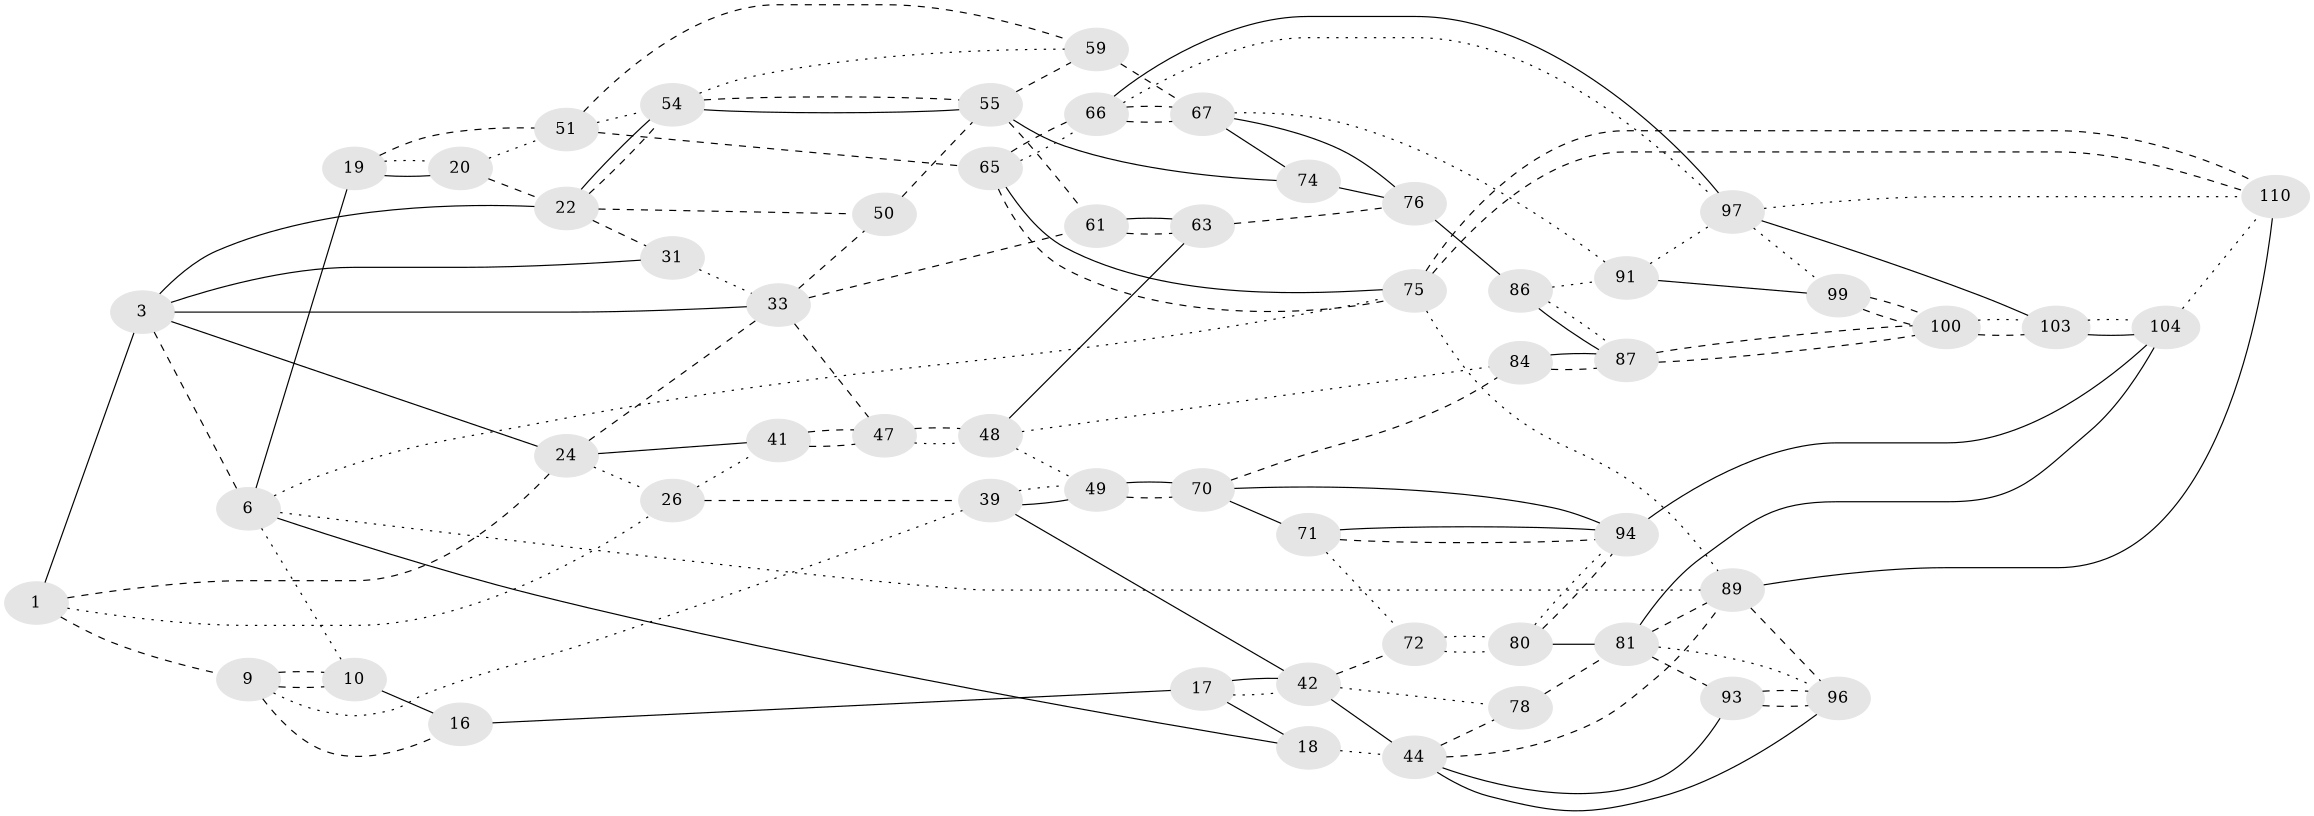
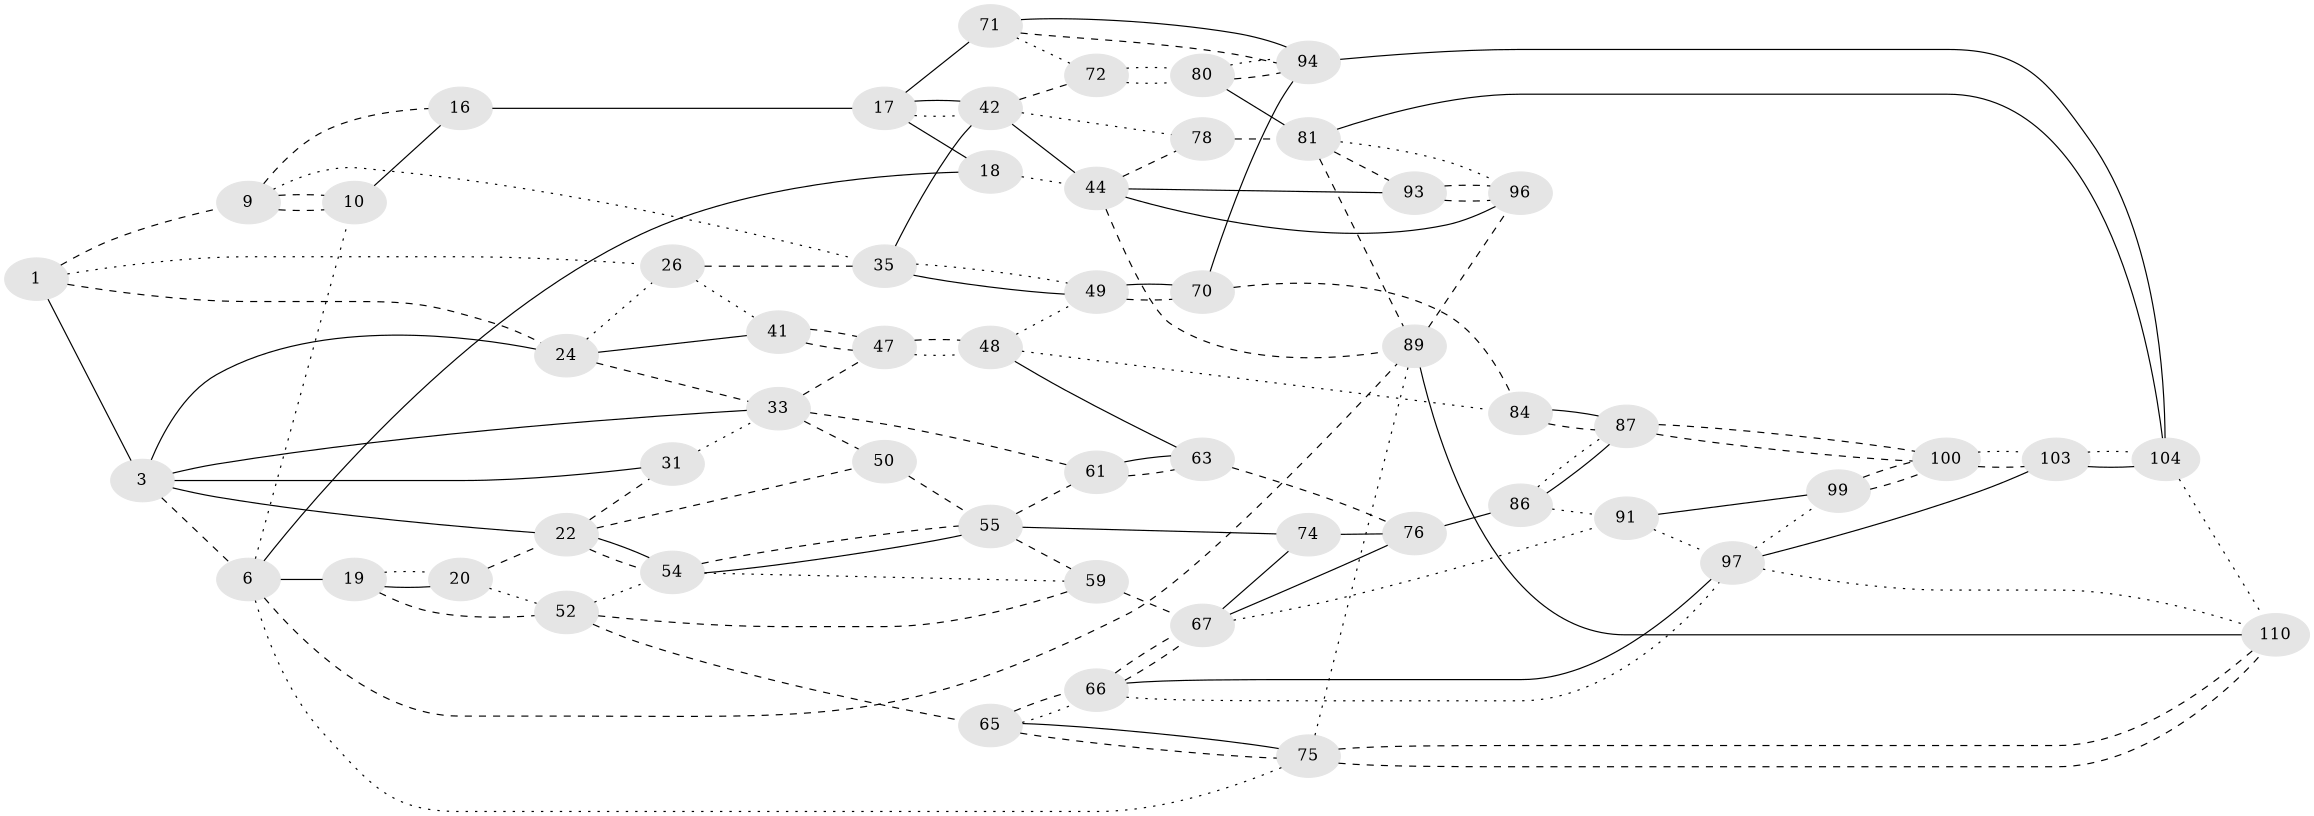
(567, 130) -> (567, 612)
(991, 501) -> (885, 266)
(1256, 512) -> (937, 67)
(988, 590) -> (837, 710)
